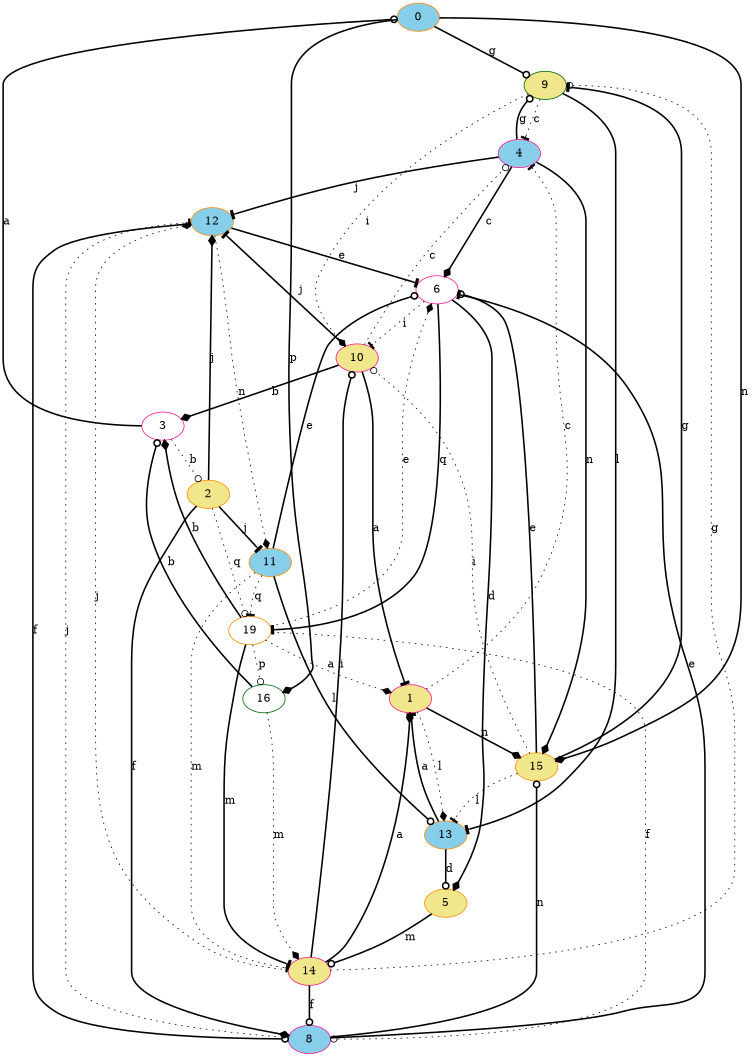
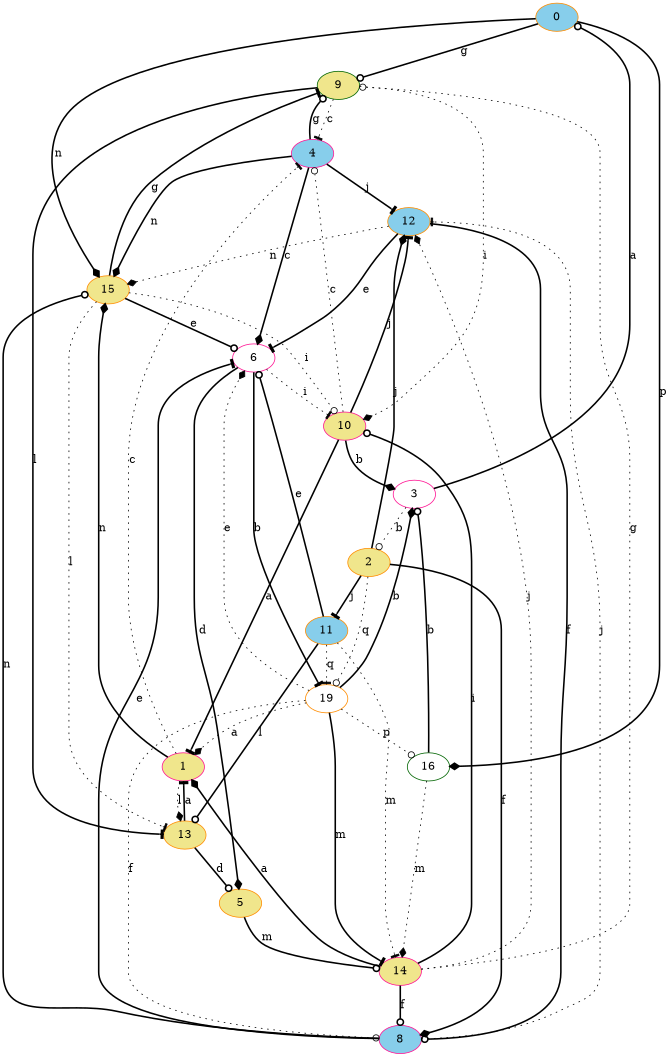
(237, 388) -> (262, 252)
(443, 460) -> (258, 528)
(446, 835) -> (185, 835)
